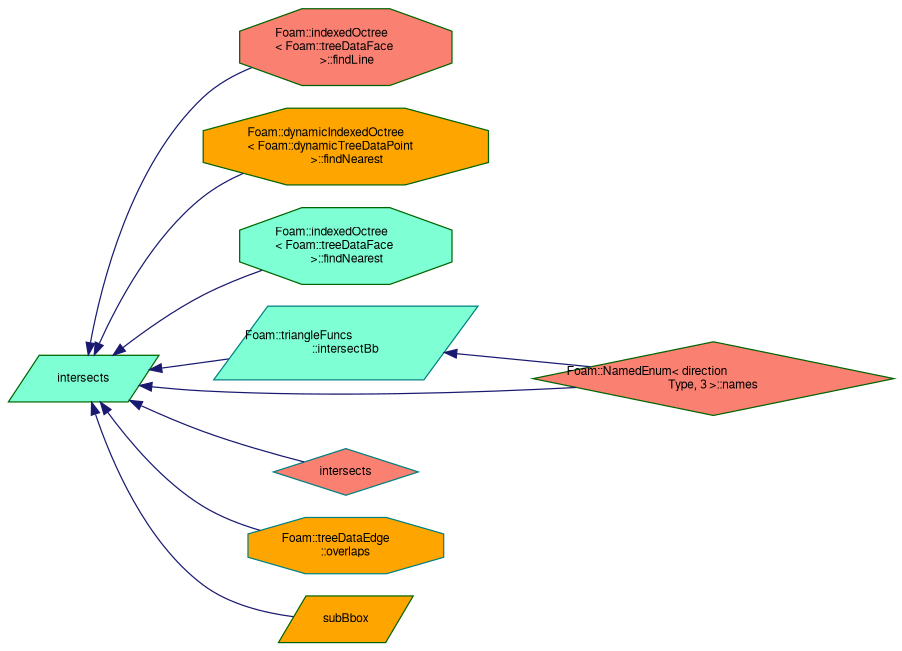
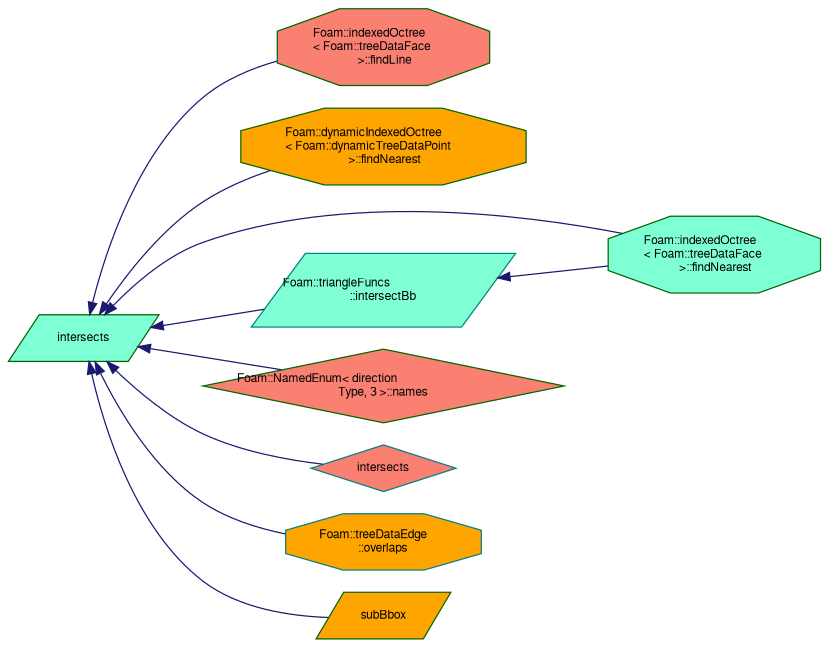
(524, 360) -> (559, 271)
